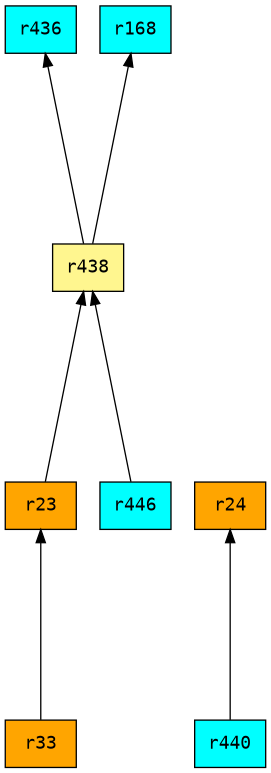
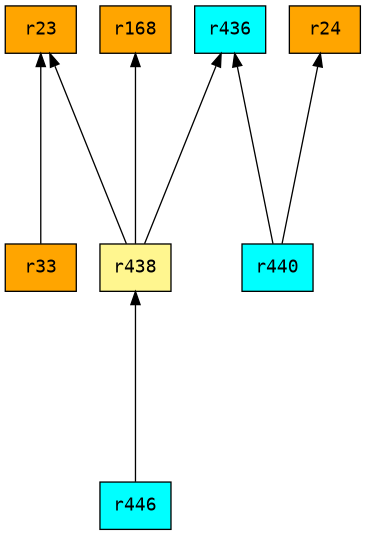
(135, 30) -> (135, 30)
none -> (255, 155)
(63, 393) -> (91, 155)
